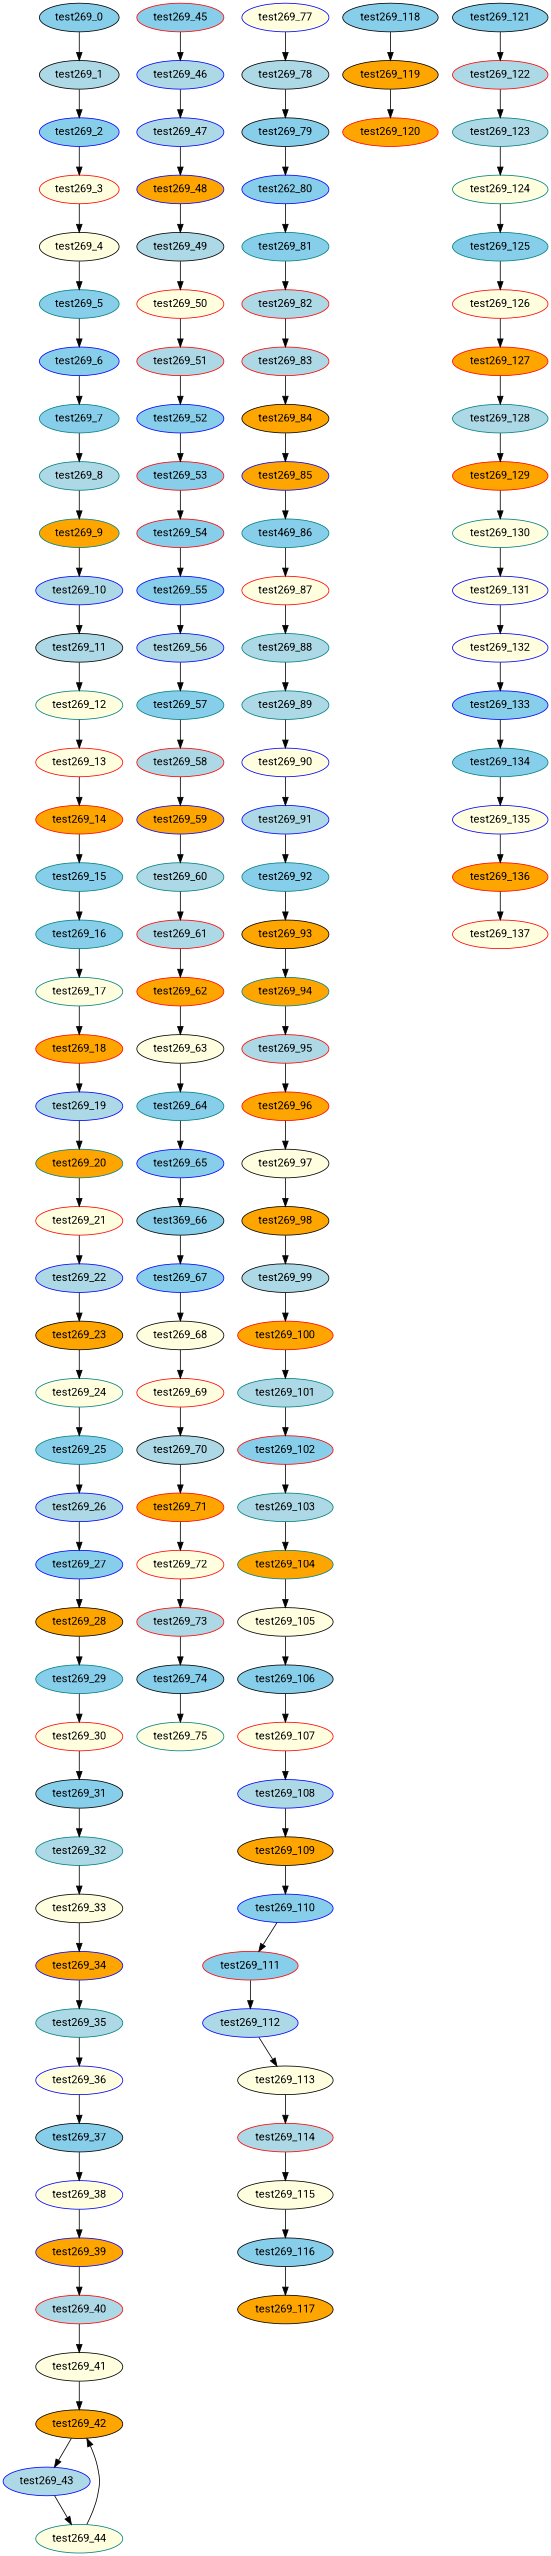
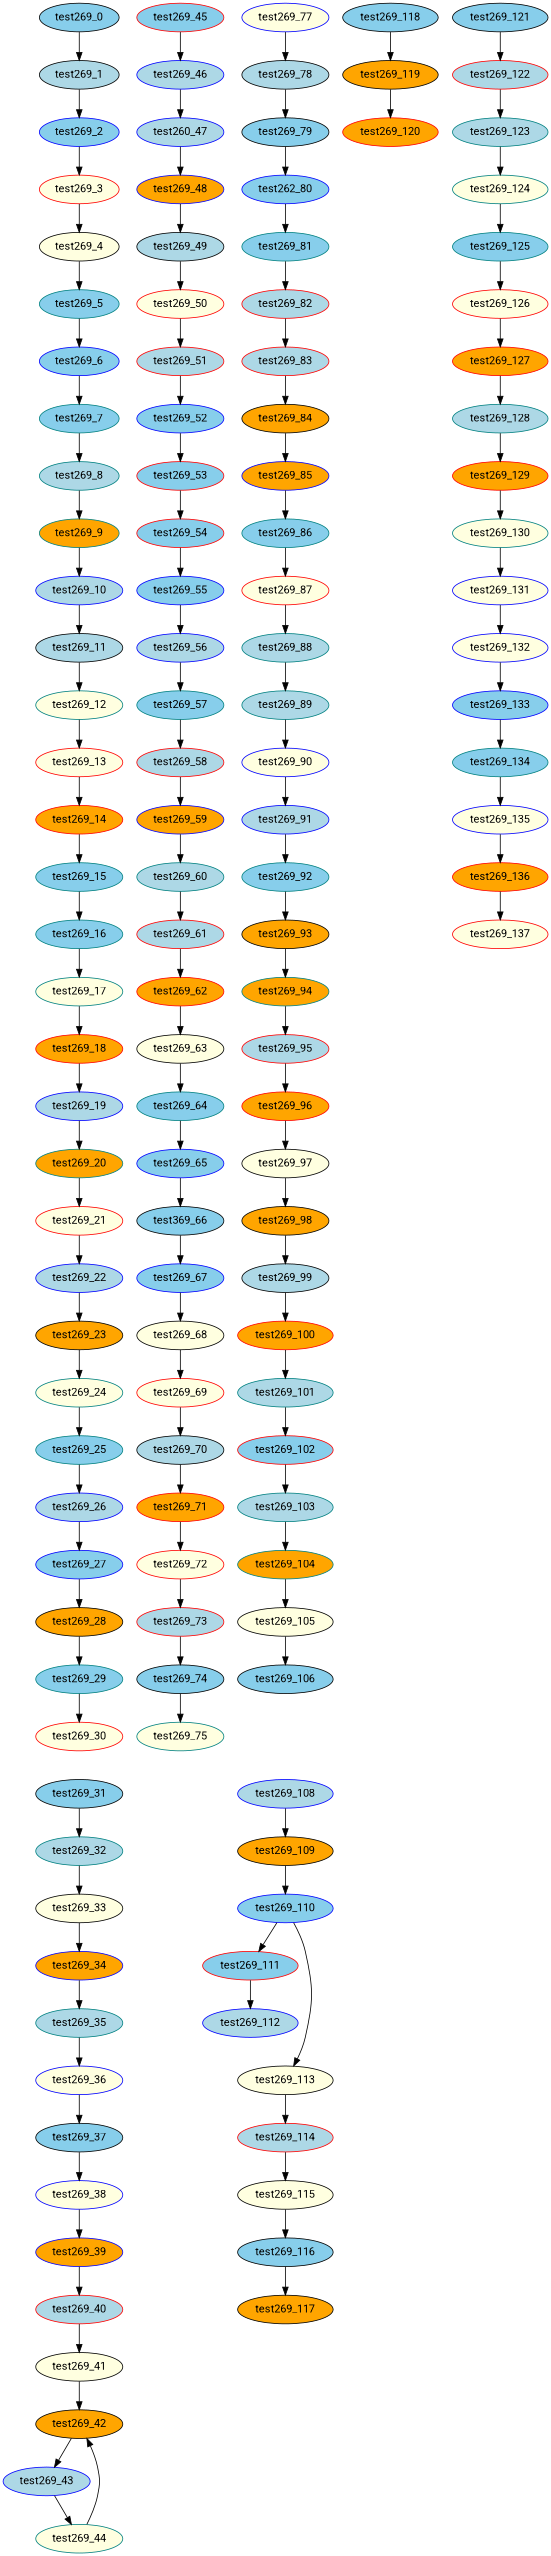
(180, 132) -> (180, 132)
(285, 533) -> (285, 533)
(285, 1737) -> none
(79, 1761) -> none
(266, 2048) -> (311, 1990)
